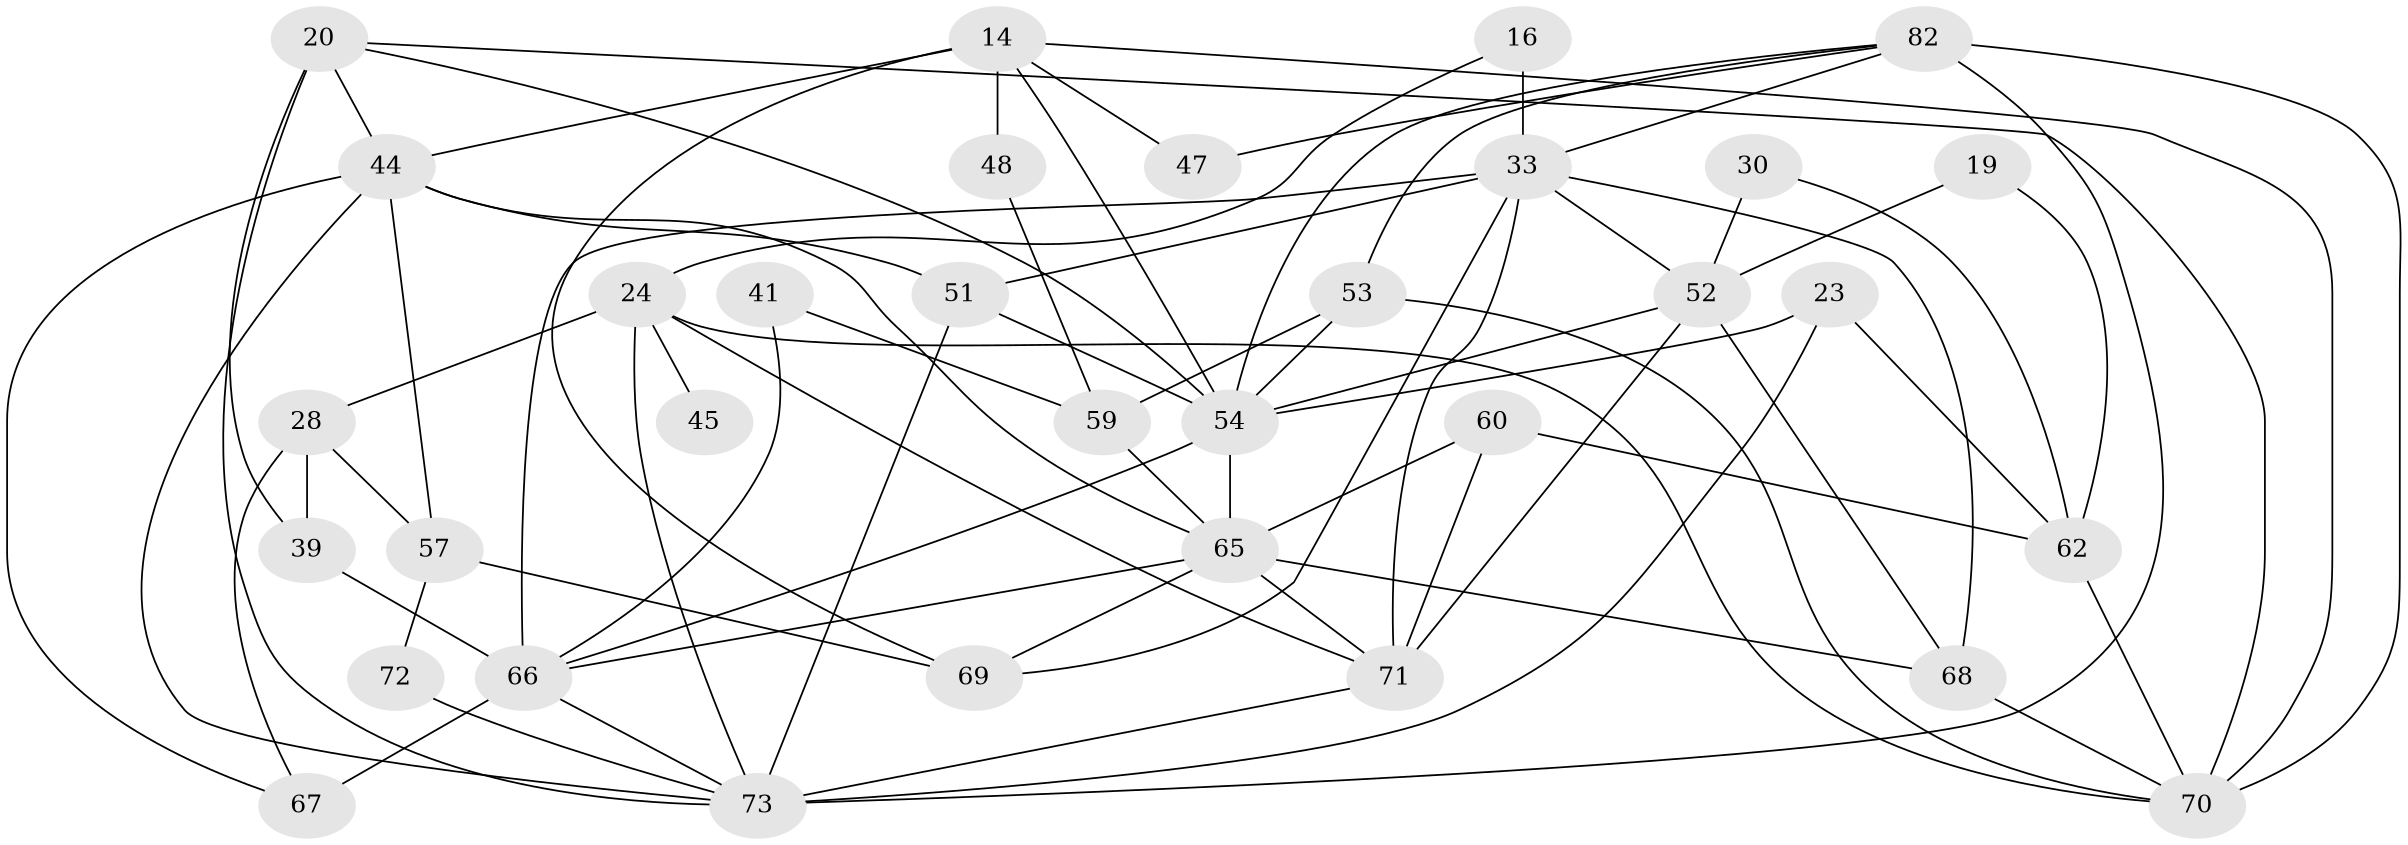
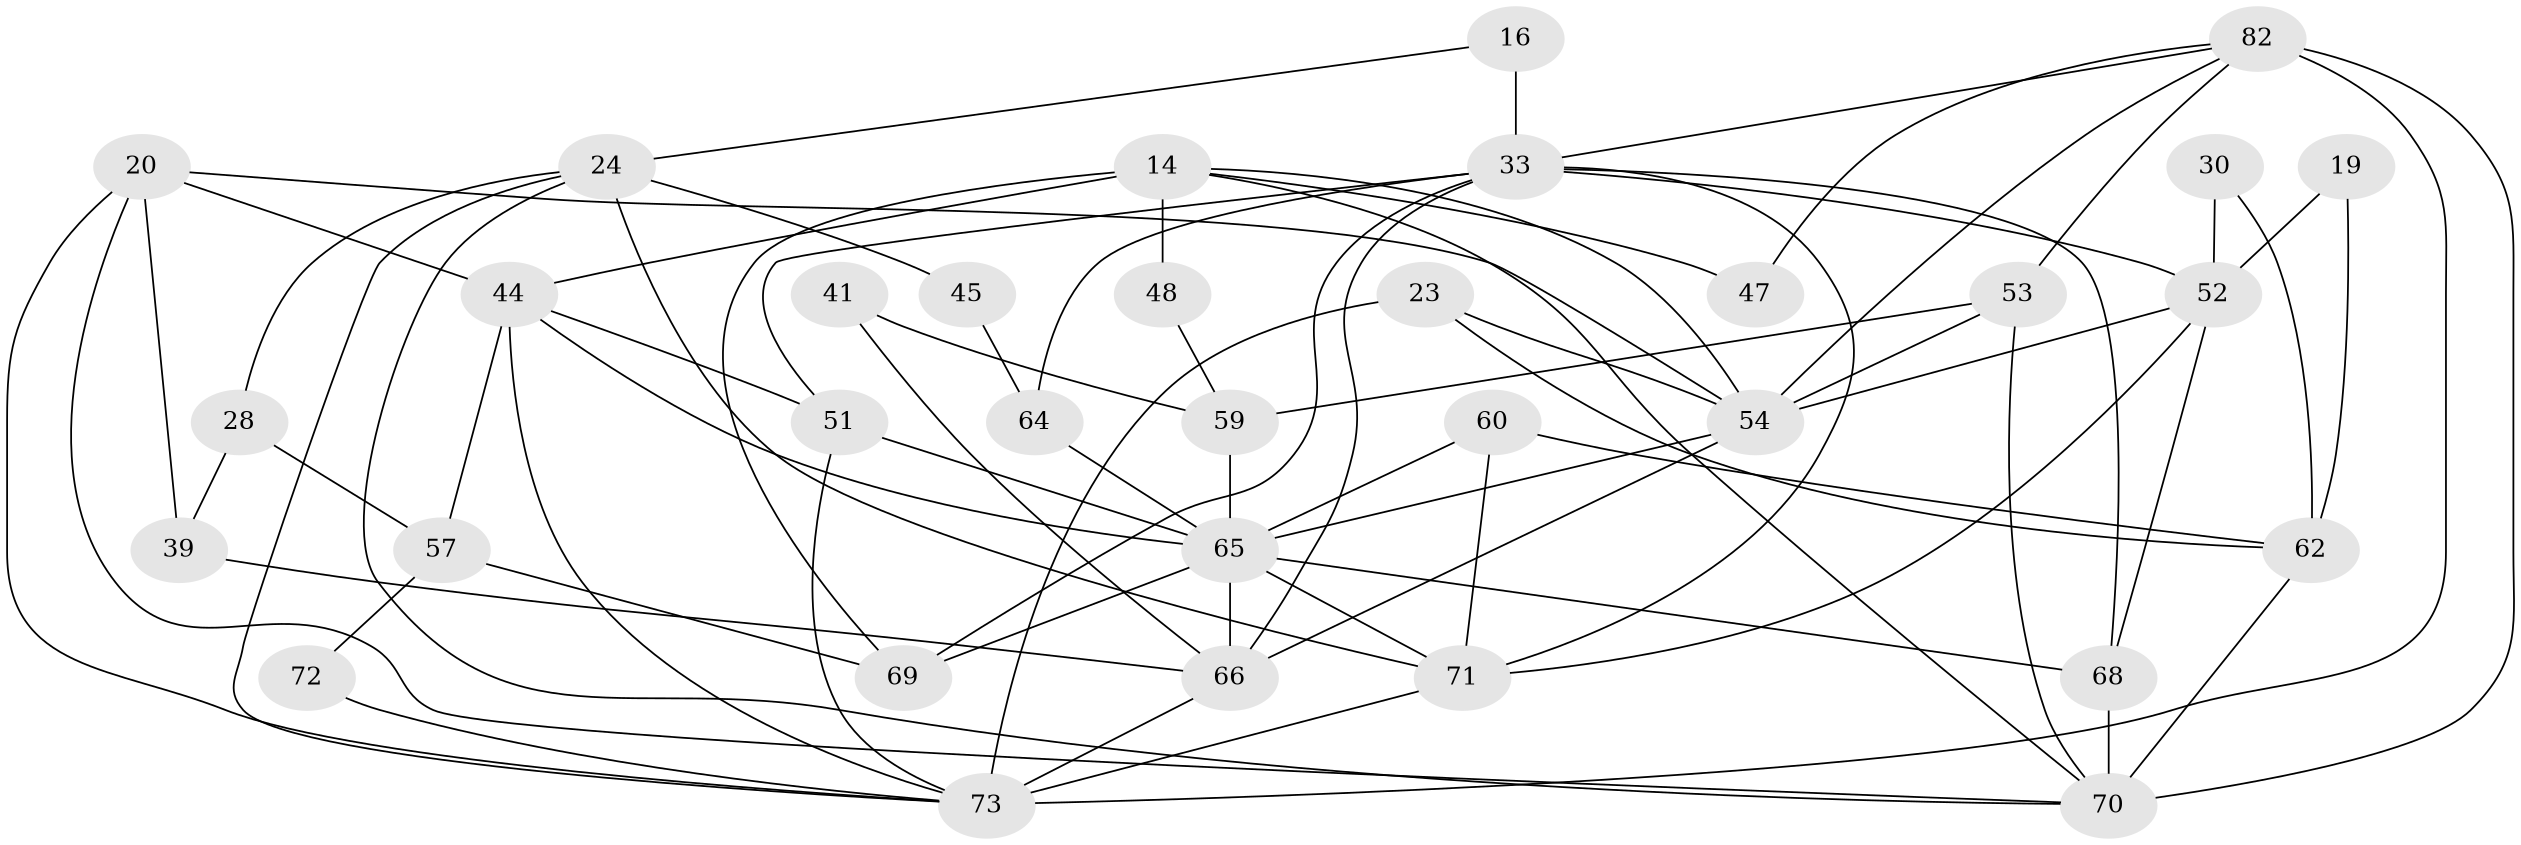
(1096, 358) -> (1035, 486)
none -> (1035, 422)
(307, 806) -> none
